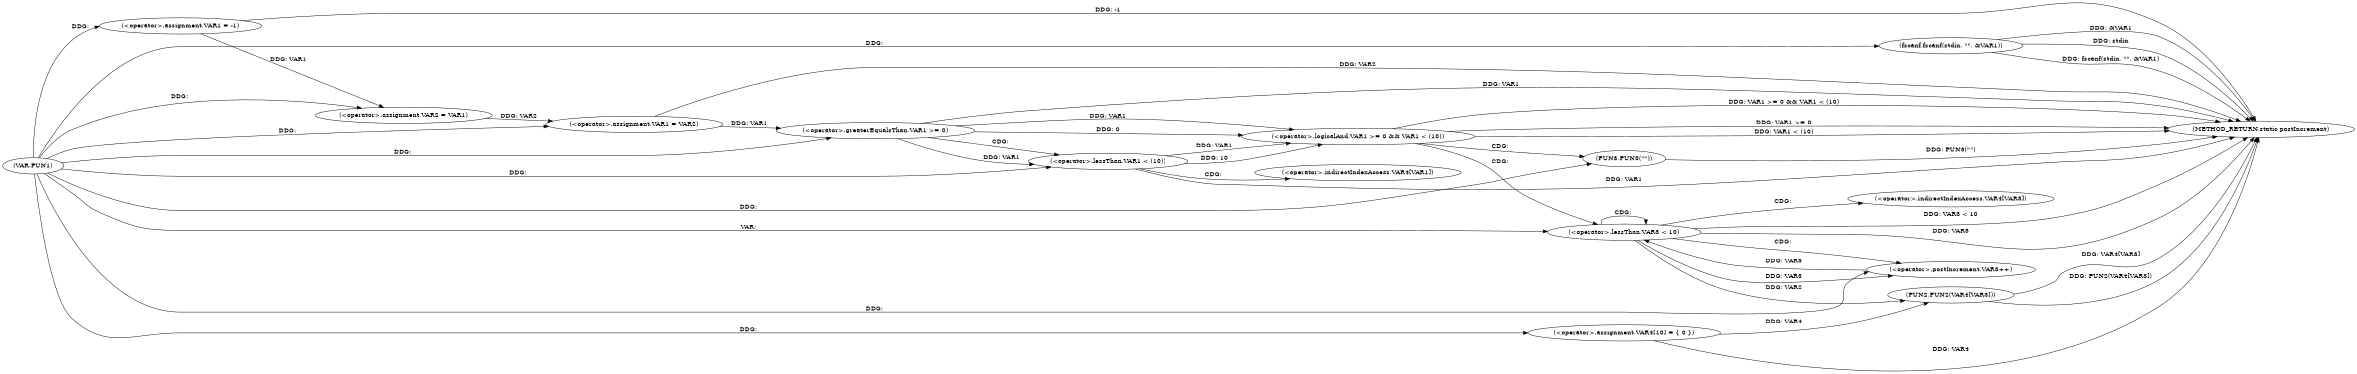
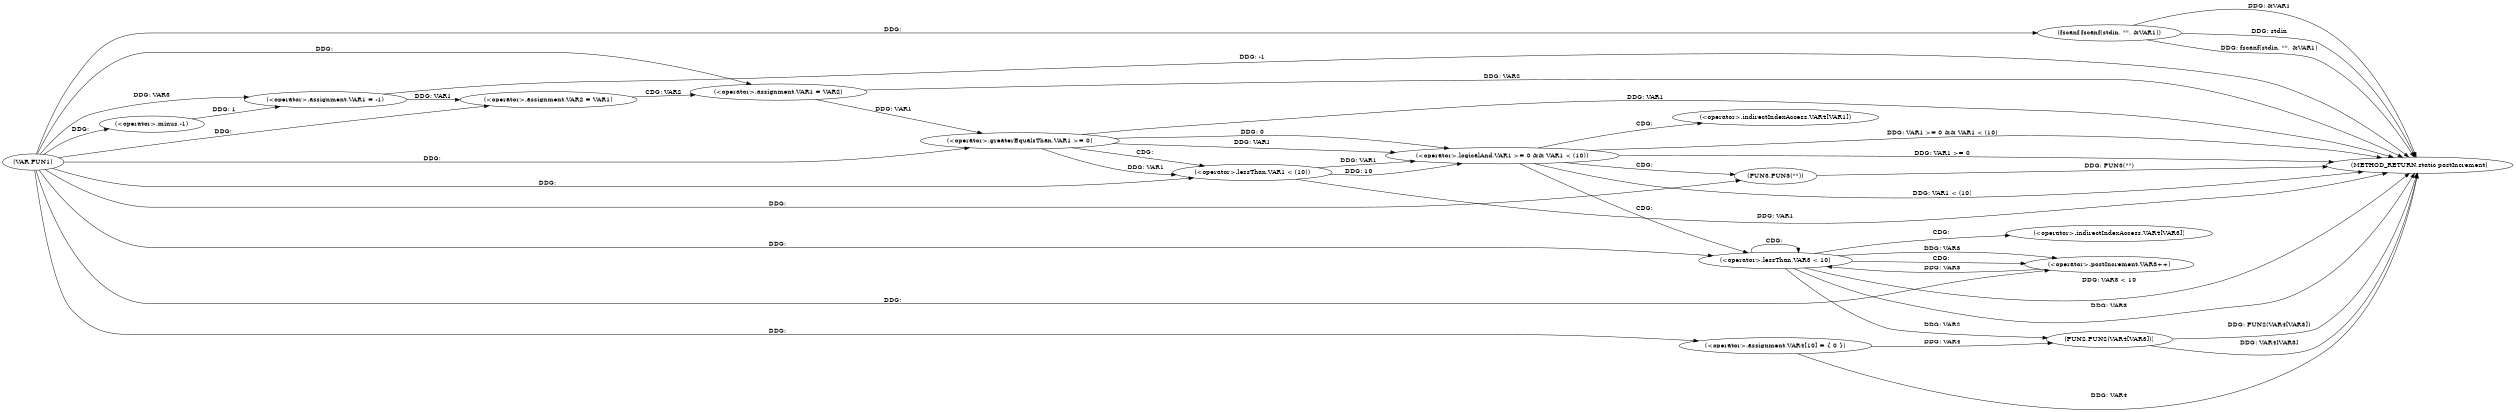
(82, 27) -> (152, 95)
(519, 116) -> (664, 92)
none -> (152, 124)
(1212, 179) -> (1618, 133)
(749, 227) -> (779, 244)
